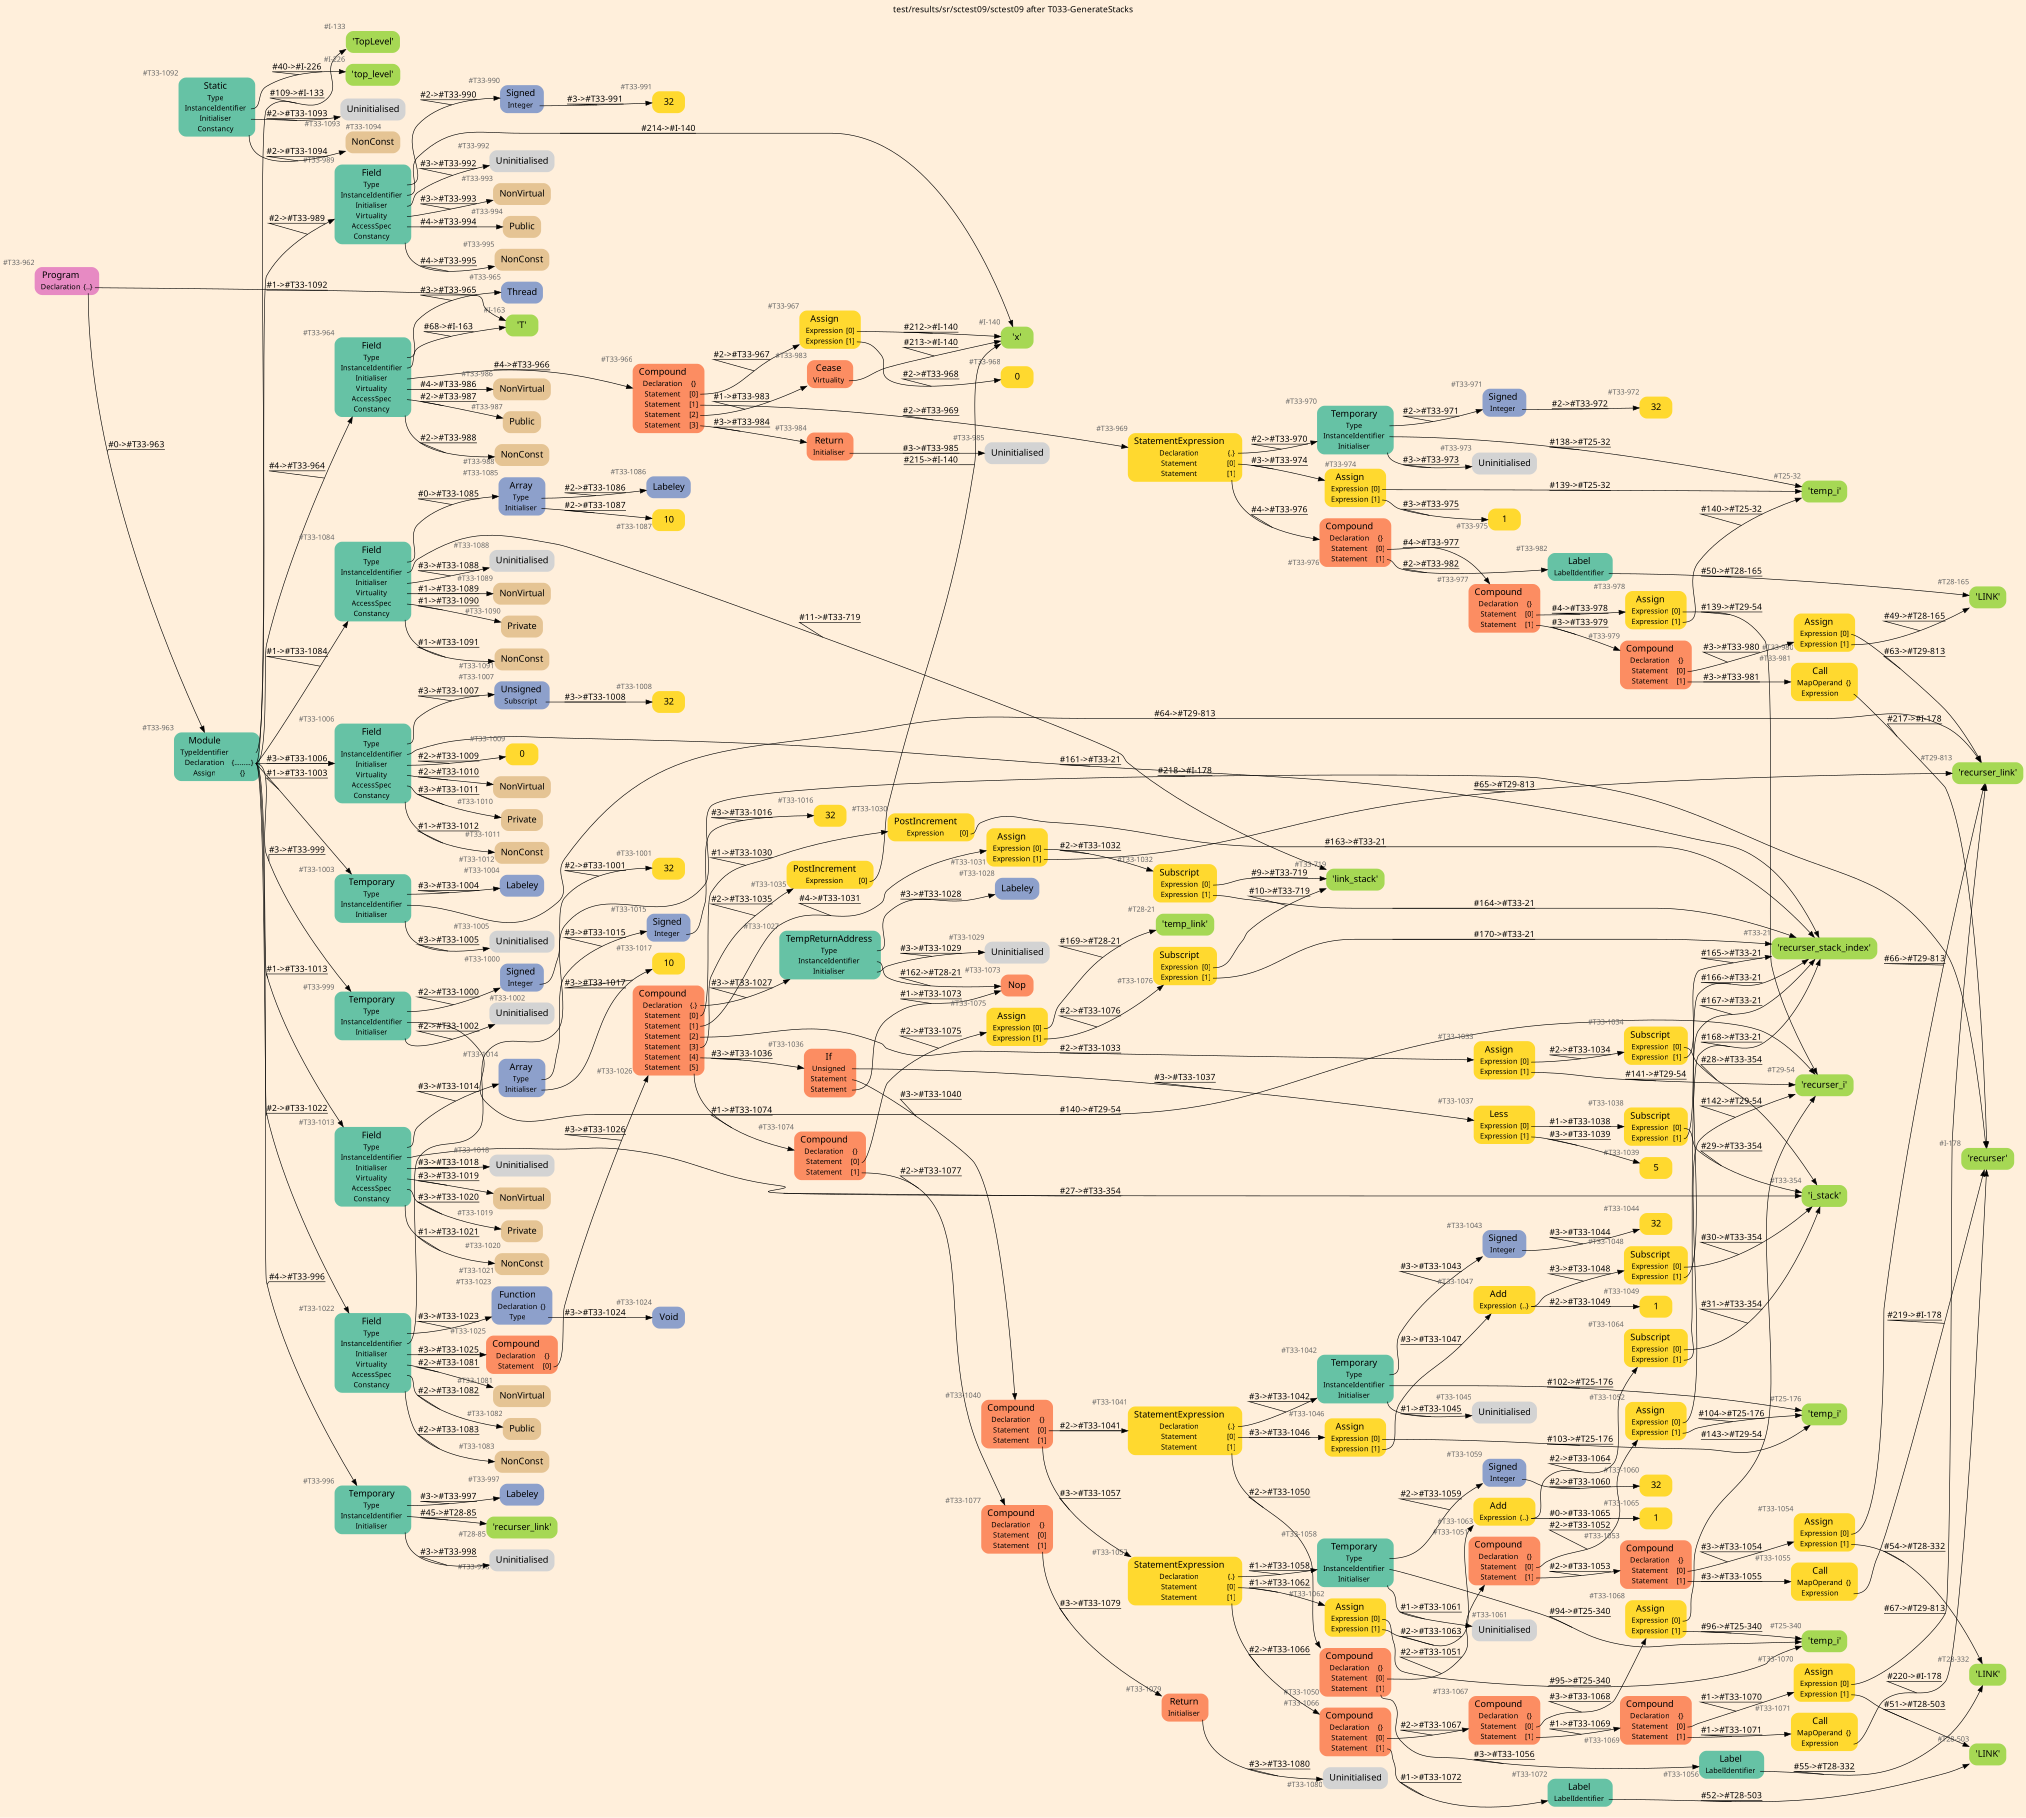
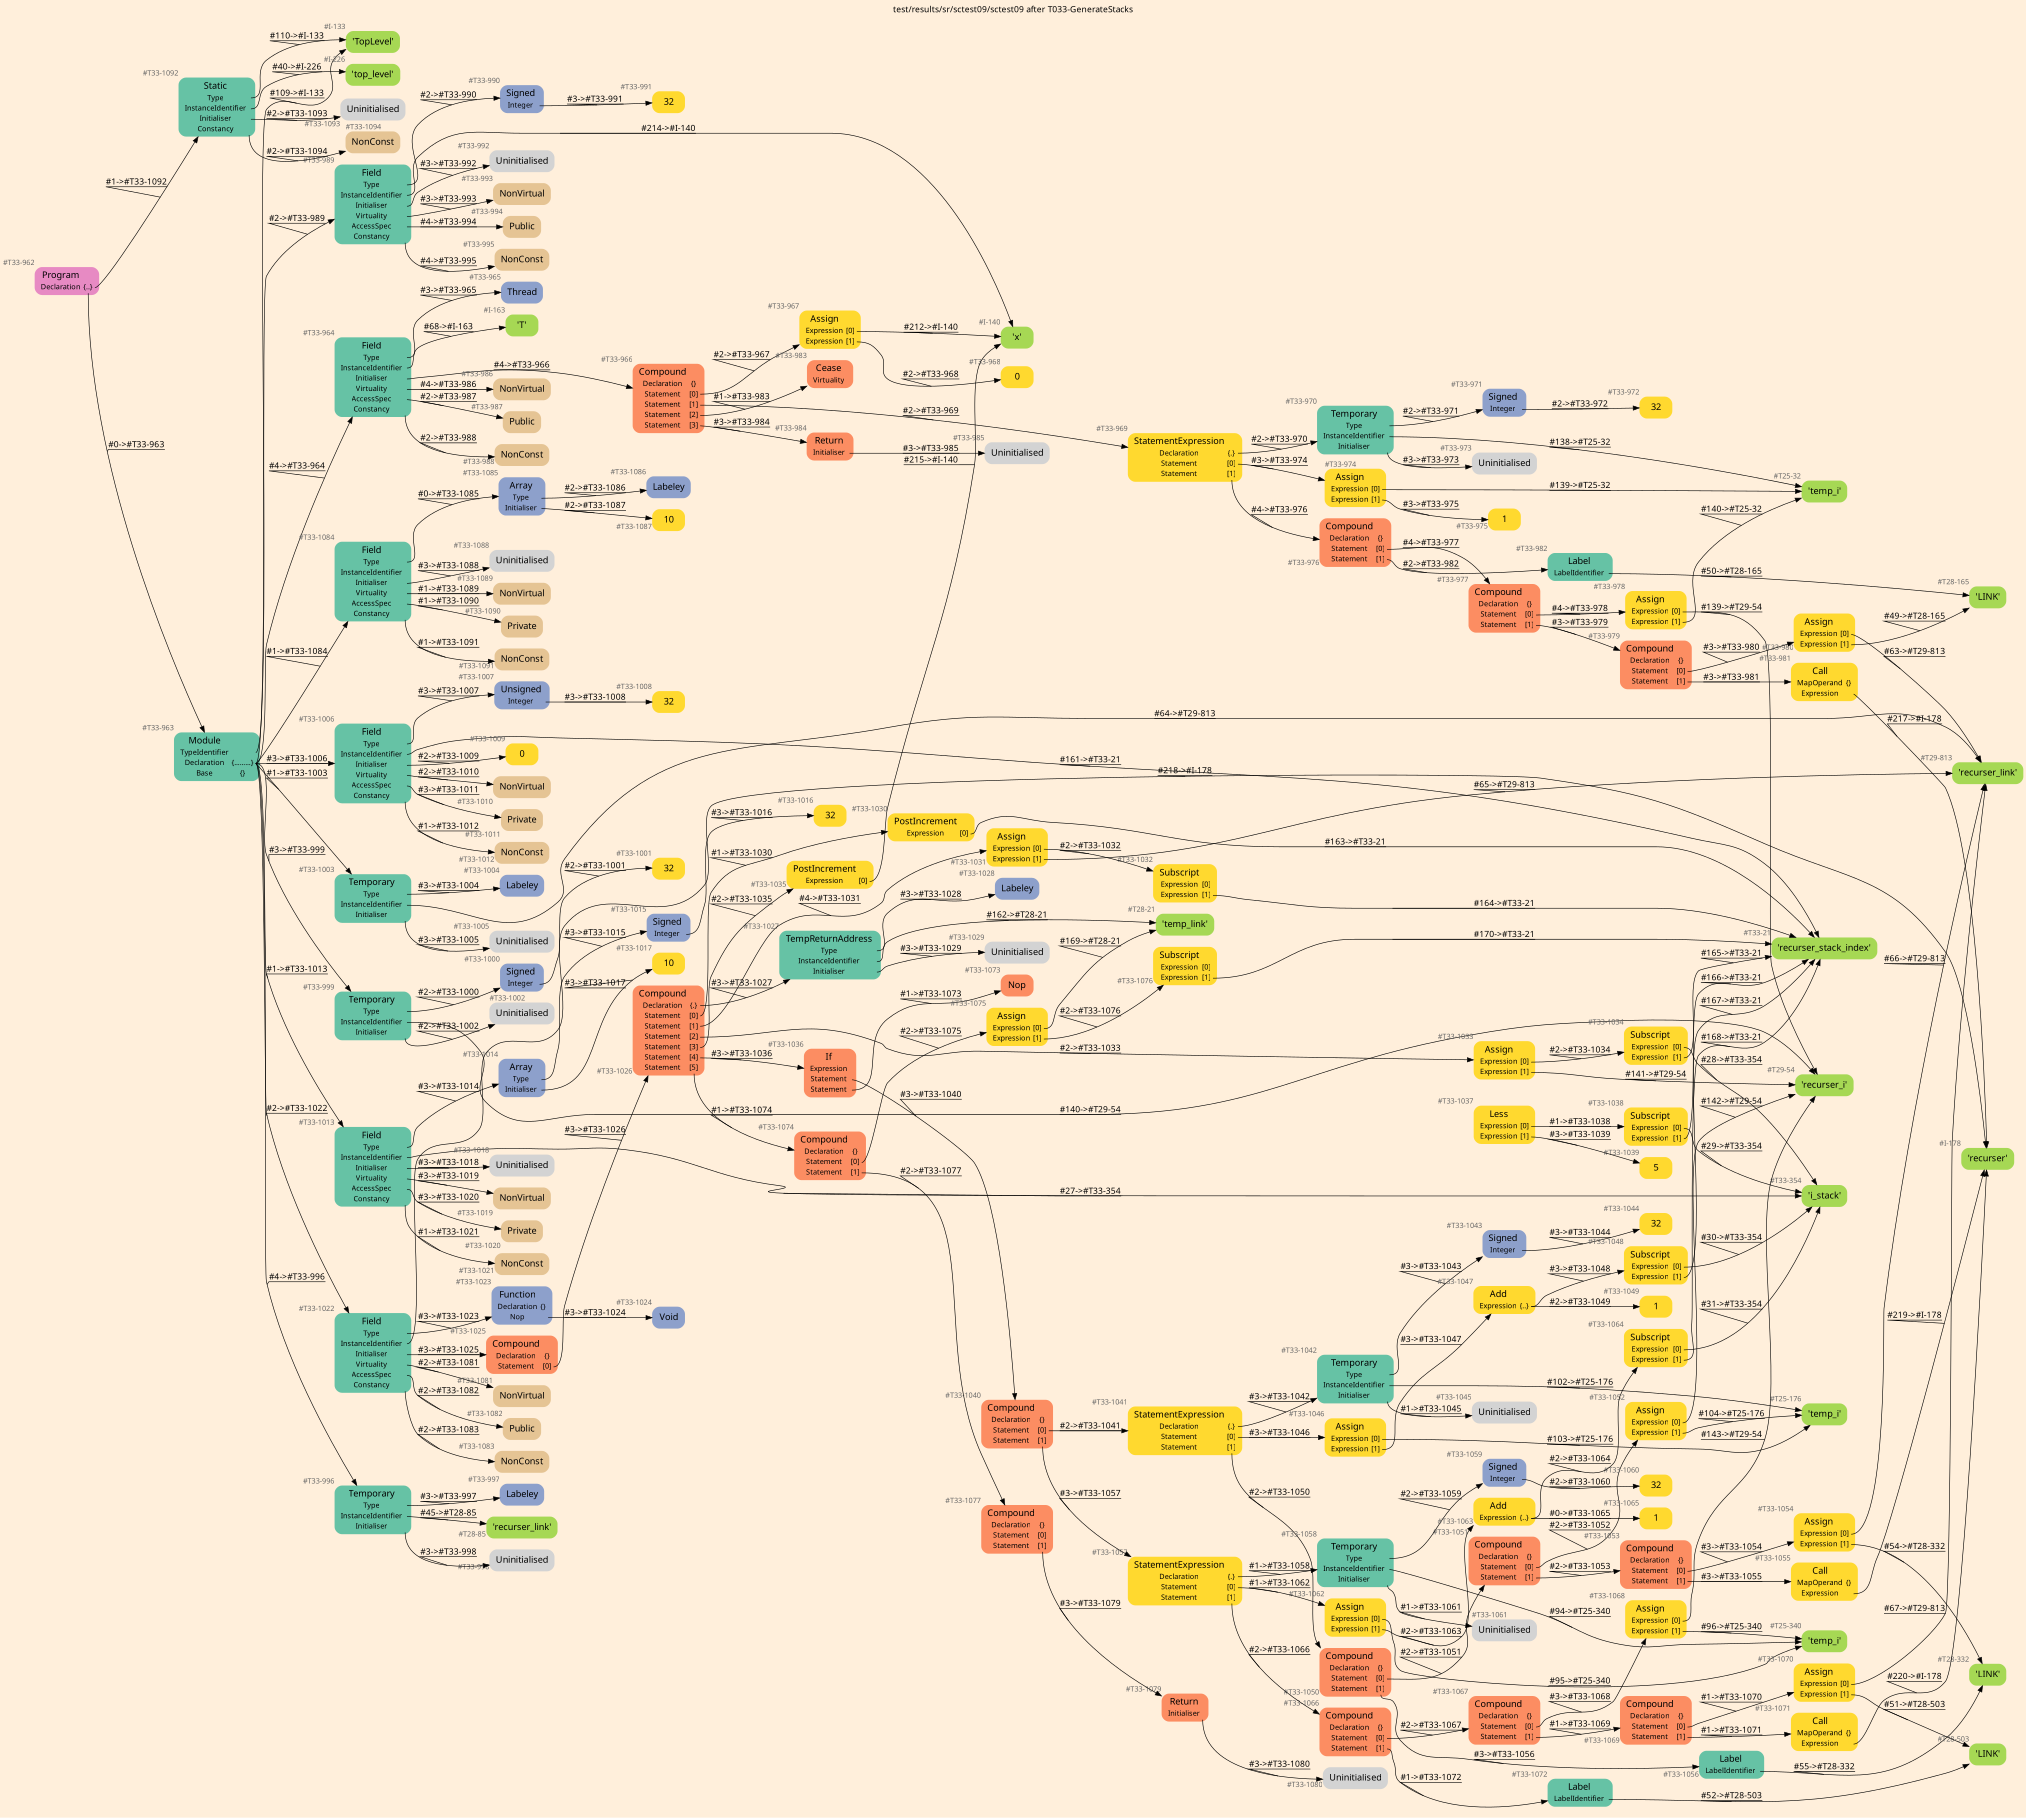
none -> (280, 52)
(303, 290) -> (148, 217)
(921, 359) -> none
(521, 701) -> (521, 701)
(205, 773) -> (205, 773)
(1355, 880) -> none
(930, 986) -> (1005, 921)
(829, 1069) -> (829, 1069)
(1160, 1084) -> none
(518, 1317) -> (518, 1317)
